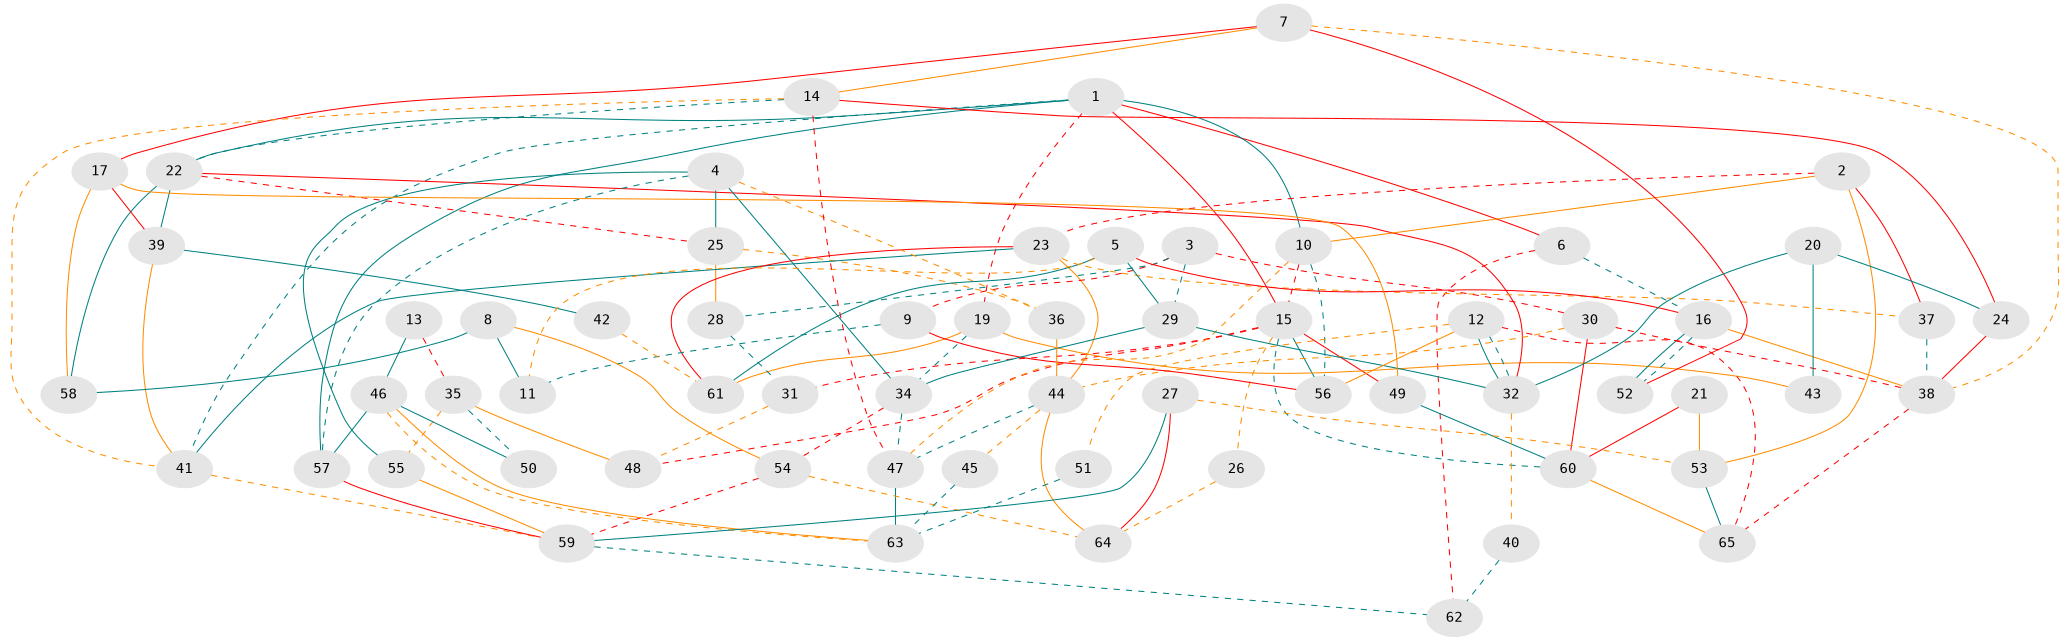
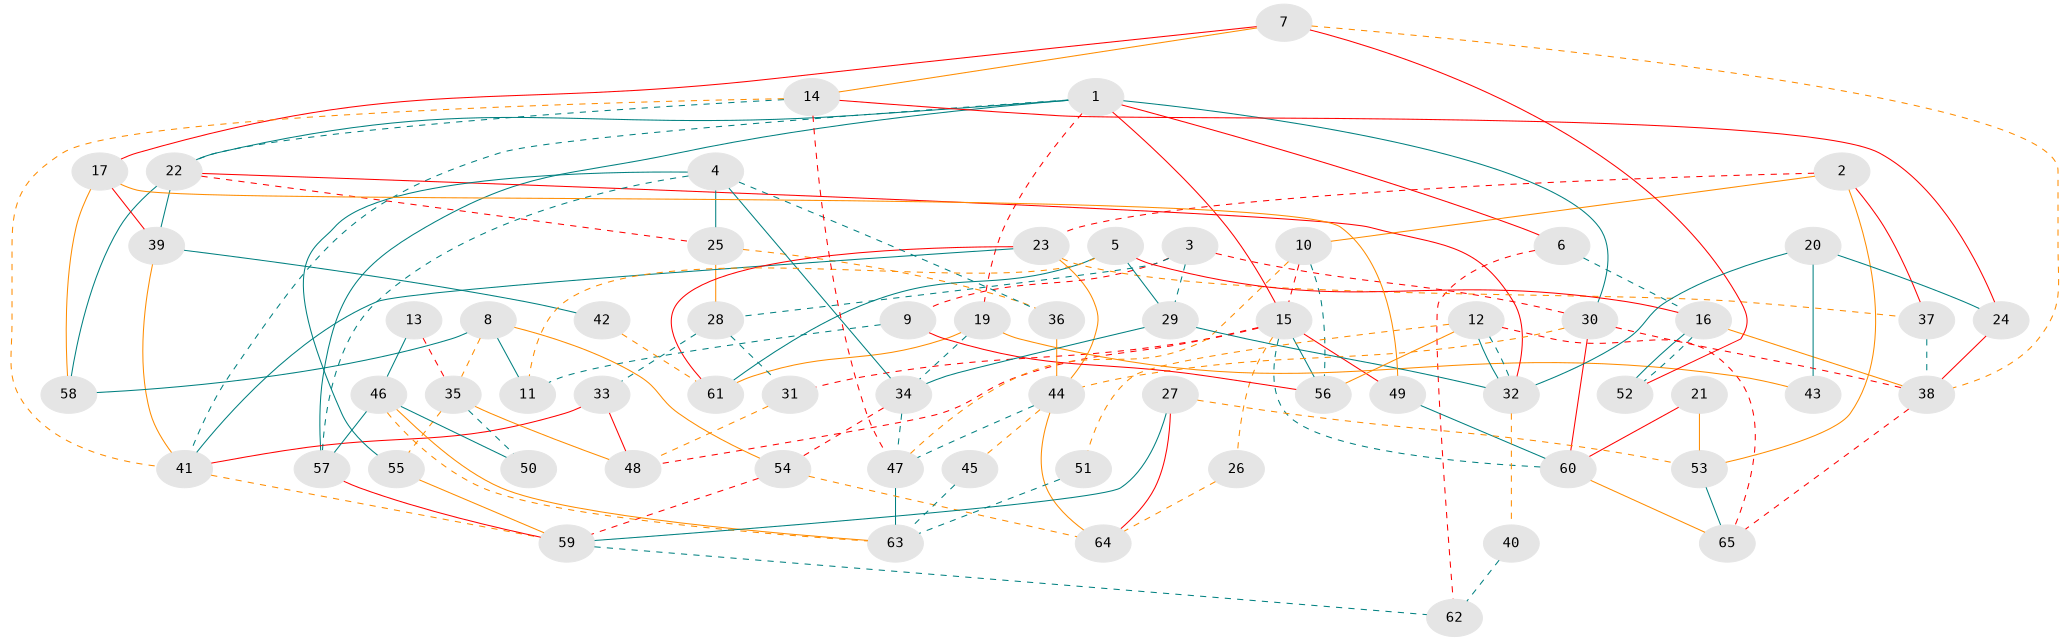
(1259, 151) -> (1408, 146)
(887, 244) -> (887, 244)
none -> (471, 357)
none -> (602, 395)
